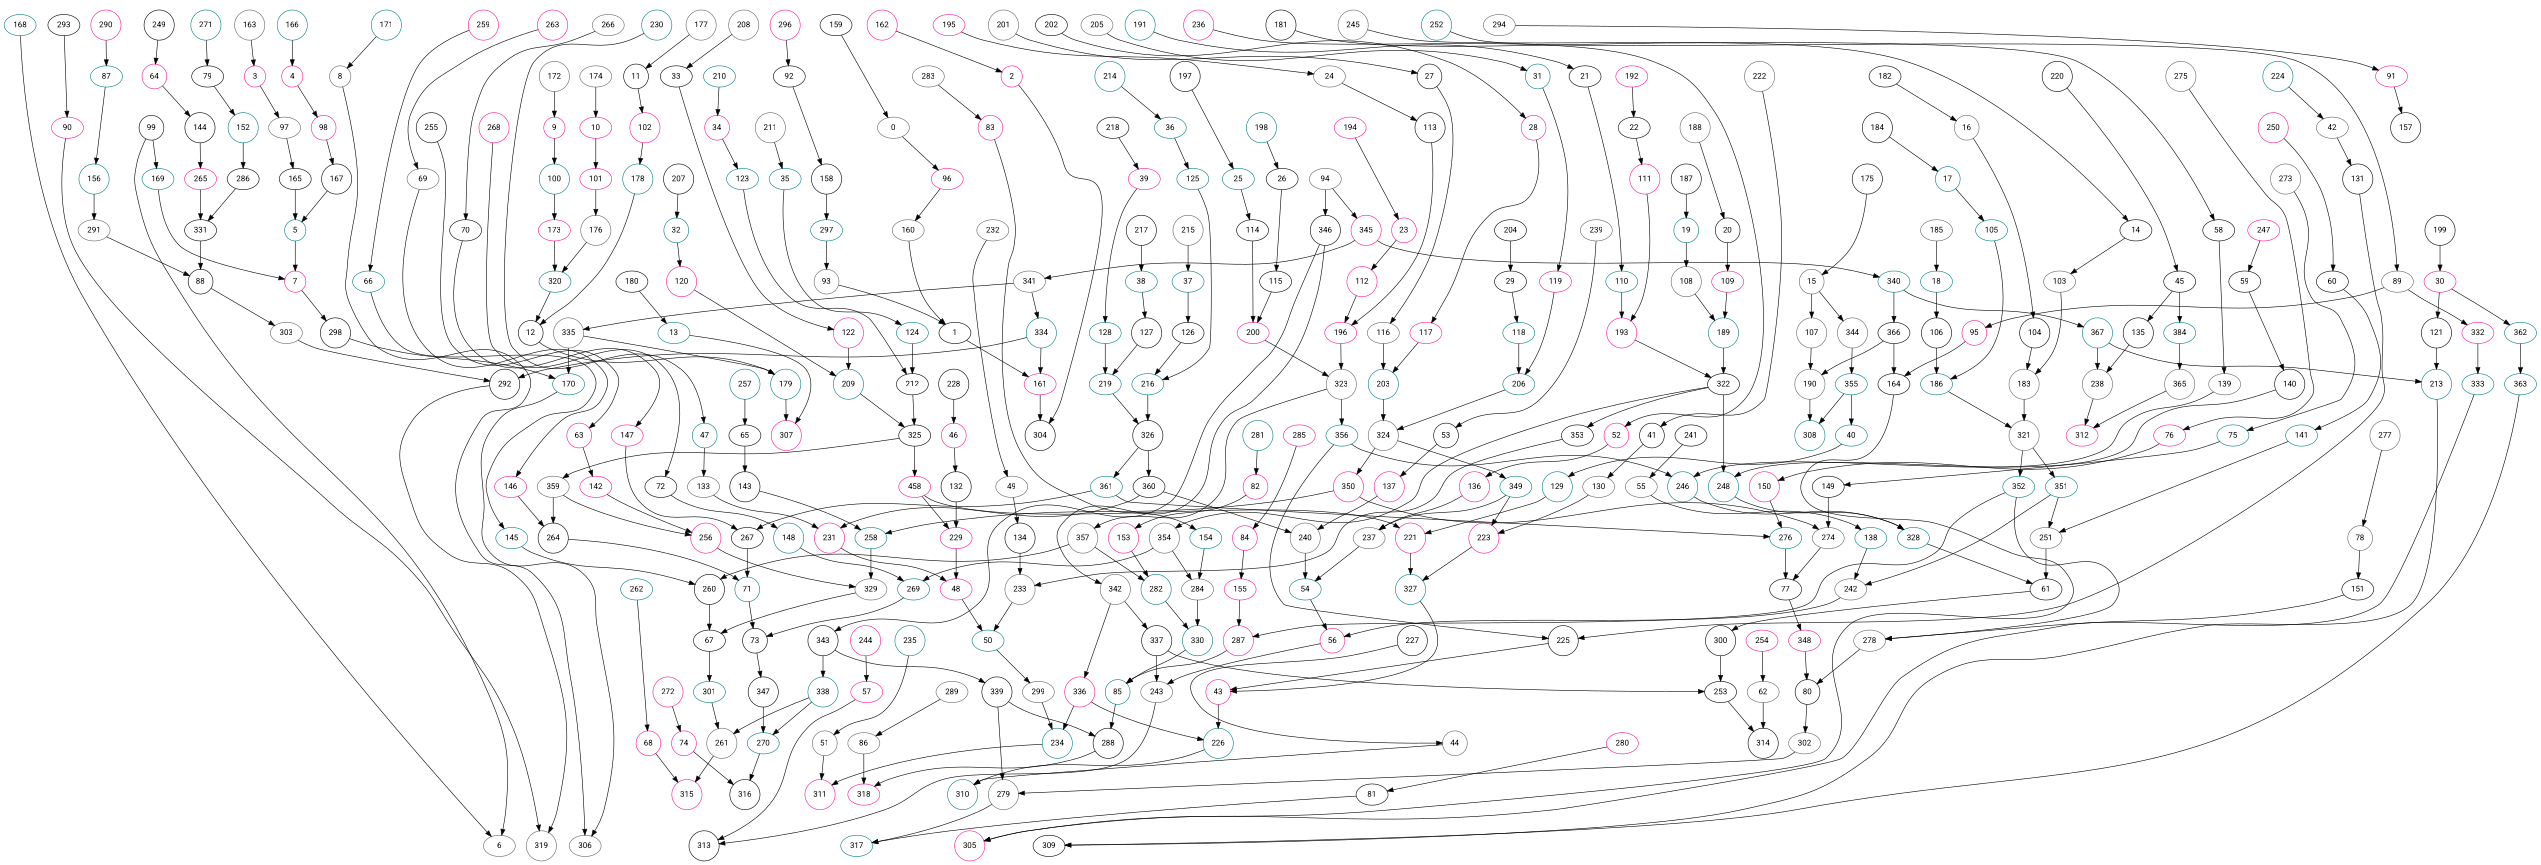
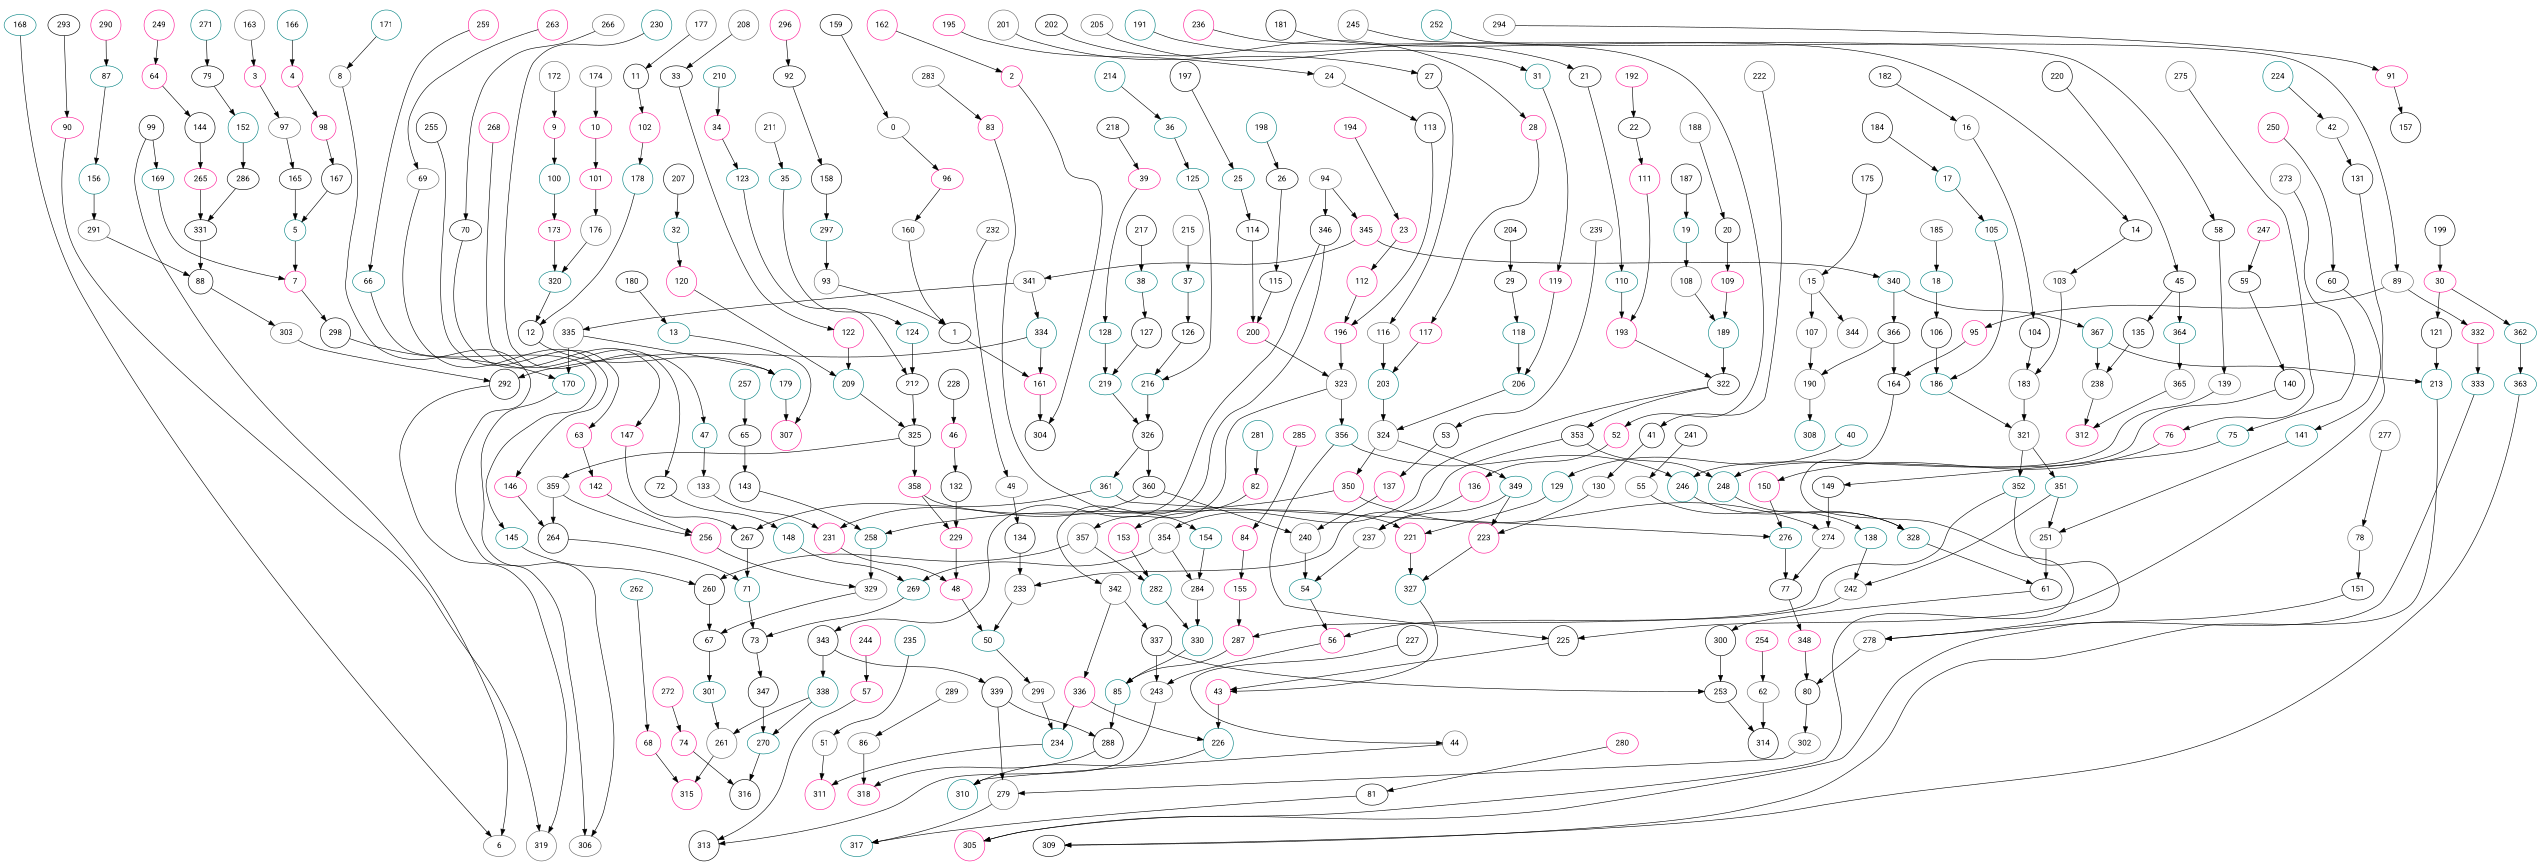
(159, 25) -> (159, 25)
(2180, 333) -> (2180, 333)
(1851, 384) -> none
(1724, 430) -> (1650, 461)
(915, 487) -> (915, 487)
